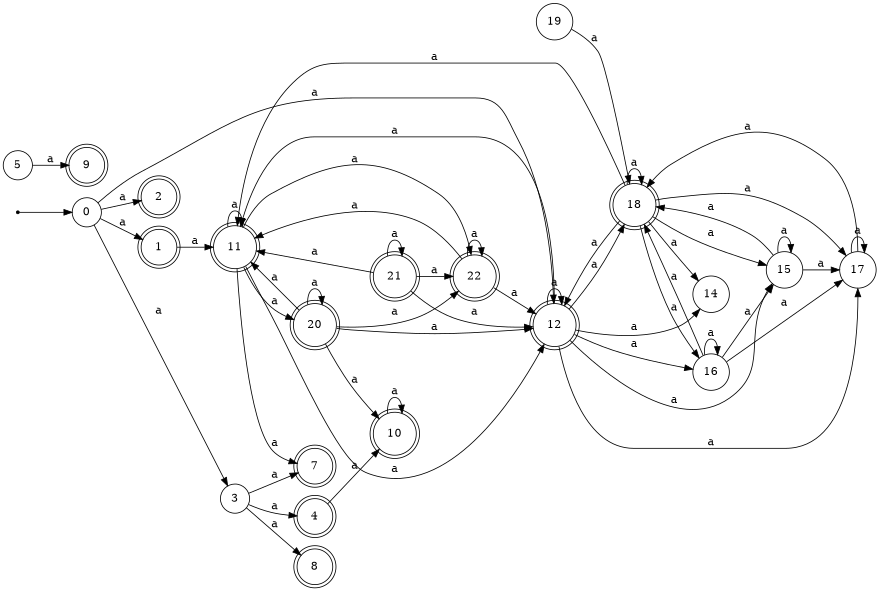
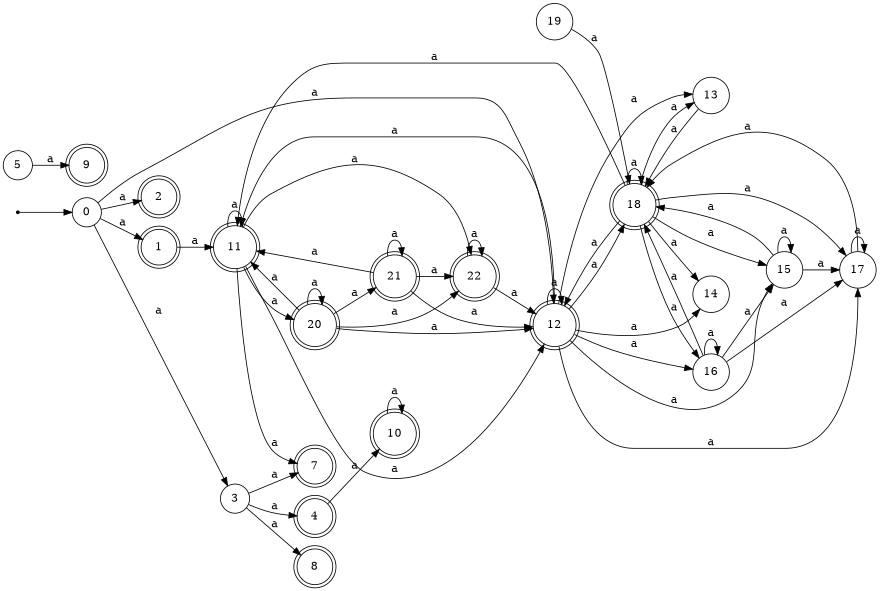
none -> (711, 96)
(368, 212) -> none
(347, 380) -> (351, 303)
